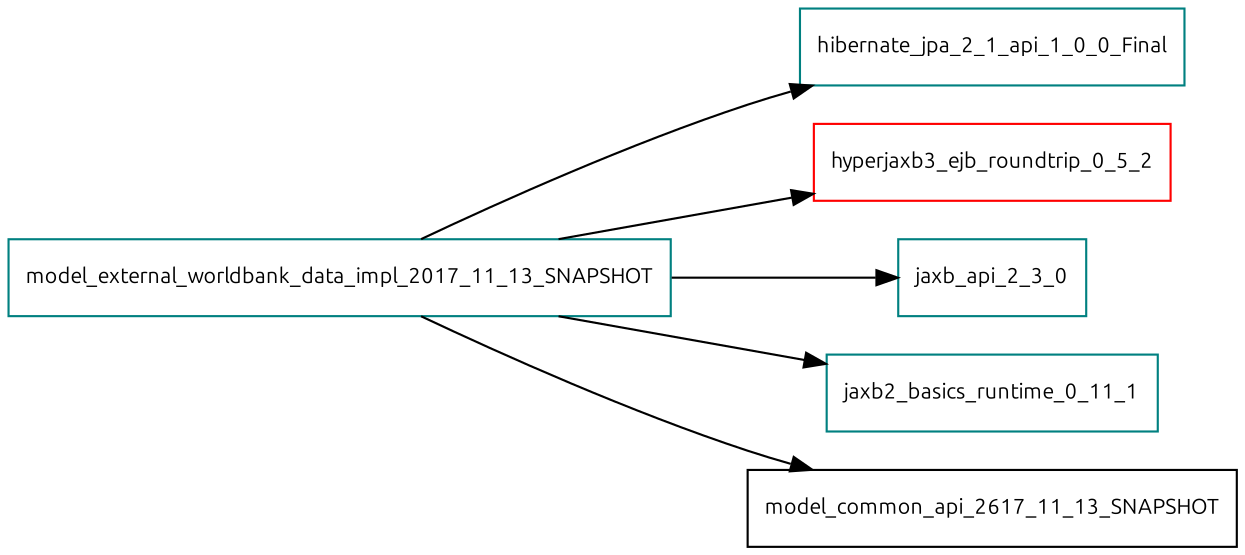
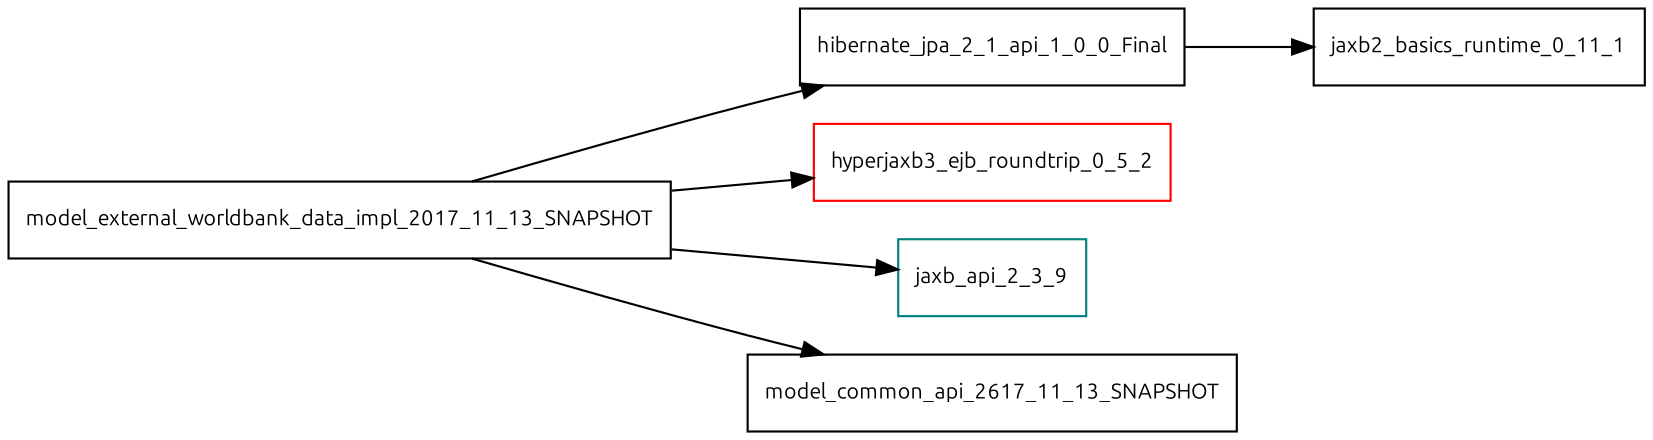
(992, 47) -> (992, 47)
(340, 278) -> (340, 220)
(992, 278) -> (992, 278)
(682, 338) -> (1239, 47)
(992, 393) -> (1479, 47)
